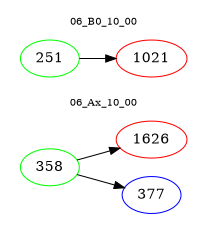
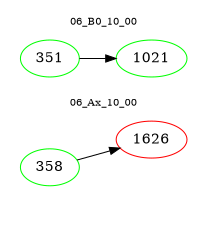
(50, 59) -> (50, 59)
(152, 59) -> (152, 59)
(152, 195) -> none
